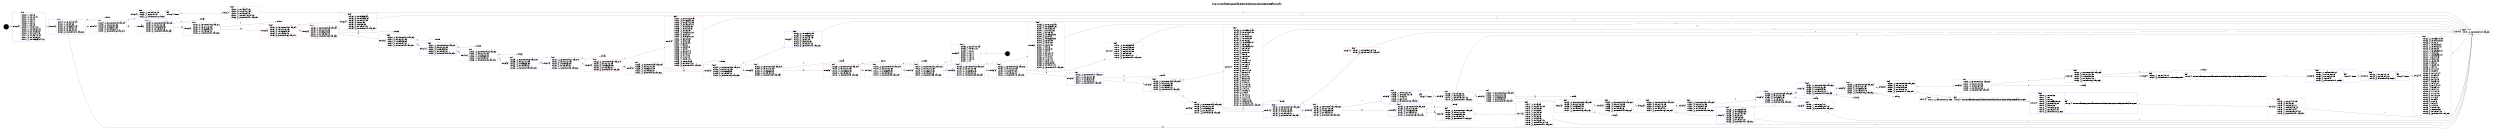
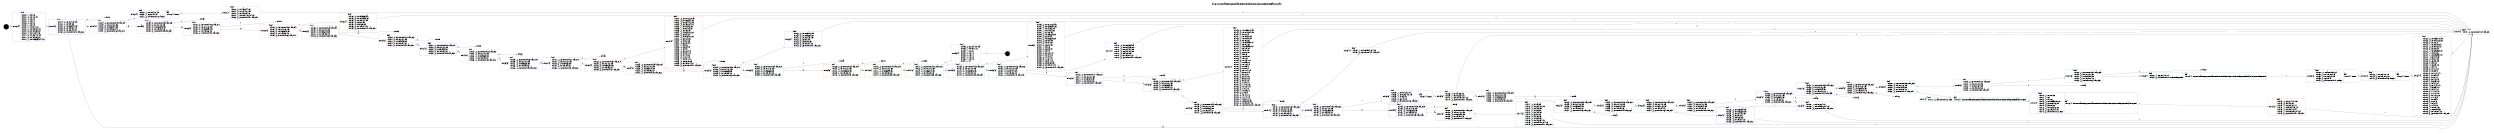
(1795, 93) -> (1795, 102)
